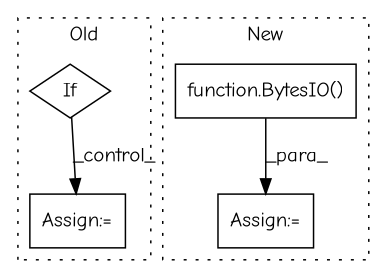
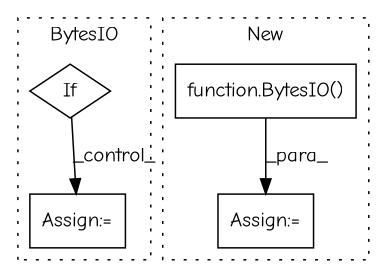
(84, 35) -> (84, 35)
